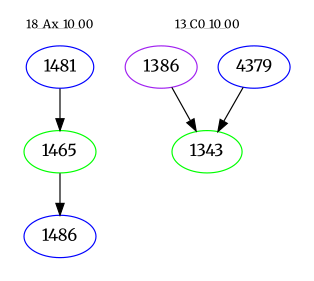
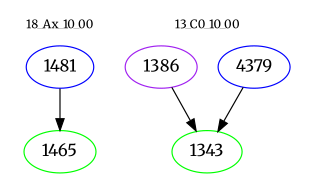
(60, 236) -> none
